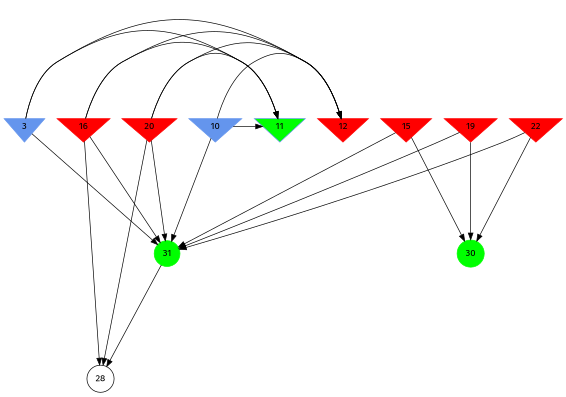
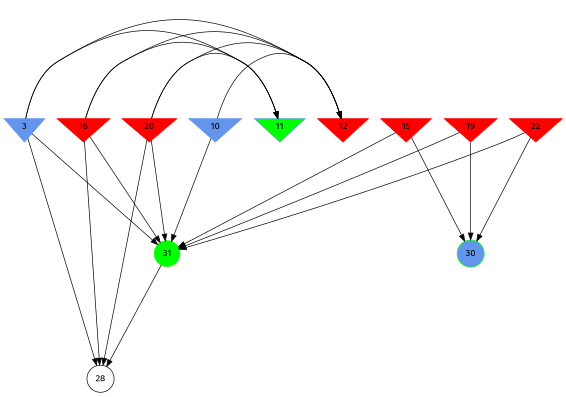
(244, 126) -> none
none -> (61, 248)
(471, 254) -> (471, 254)
